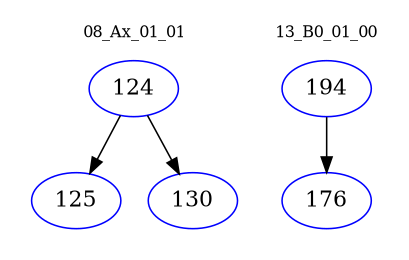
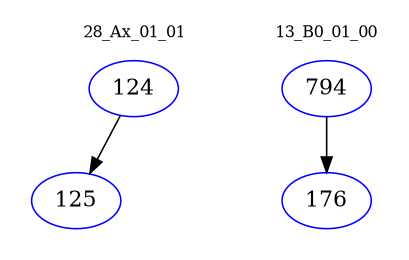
(135, 33) -> (135, 33)
(327, 89) -> (327, 89)
(193, 201) -> none
